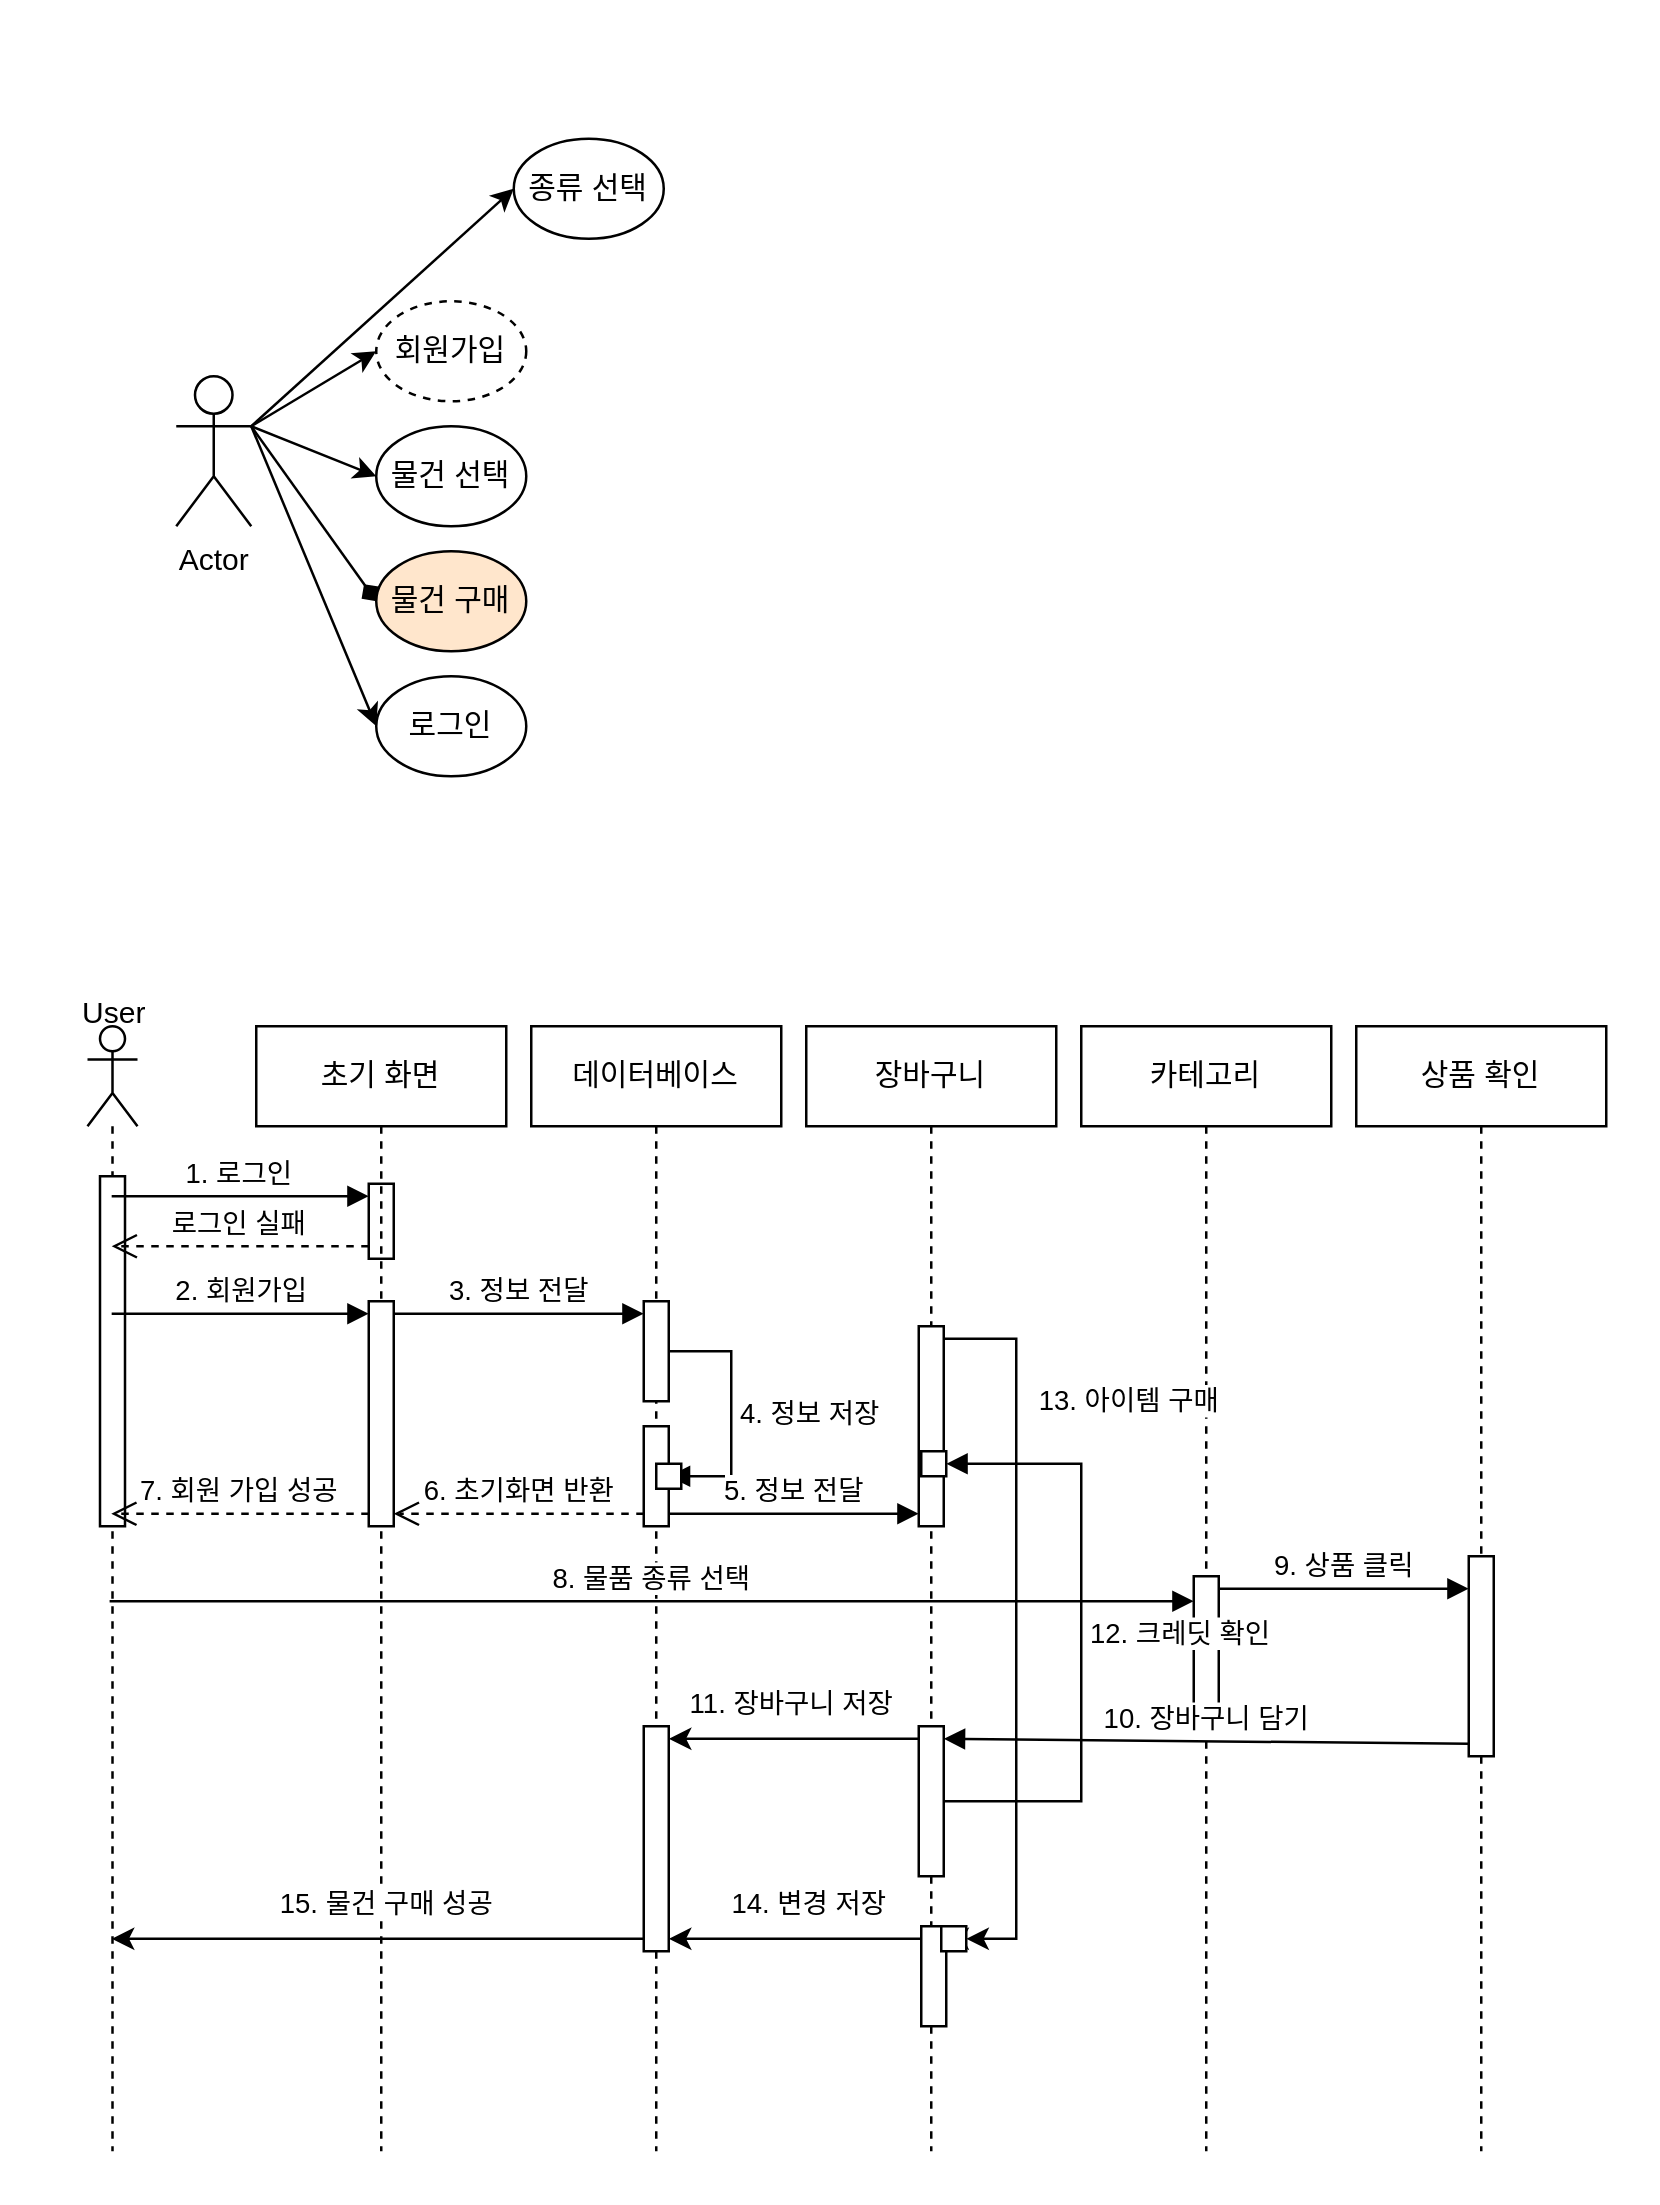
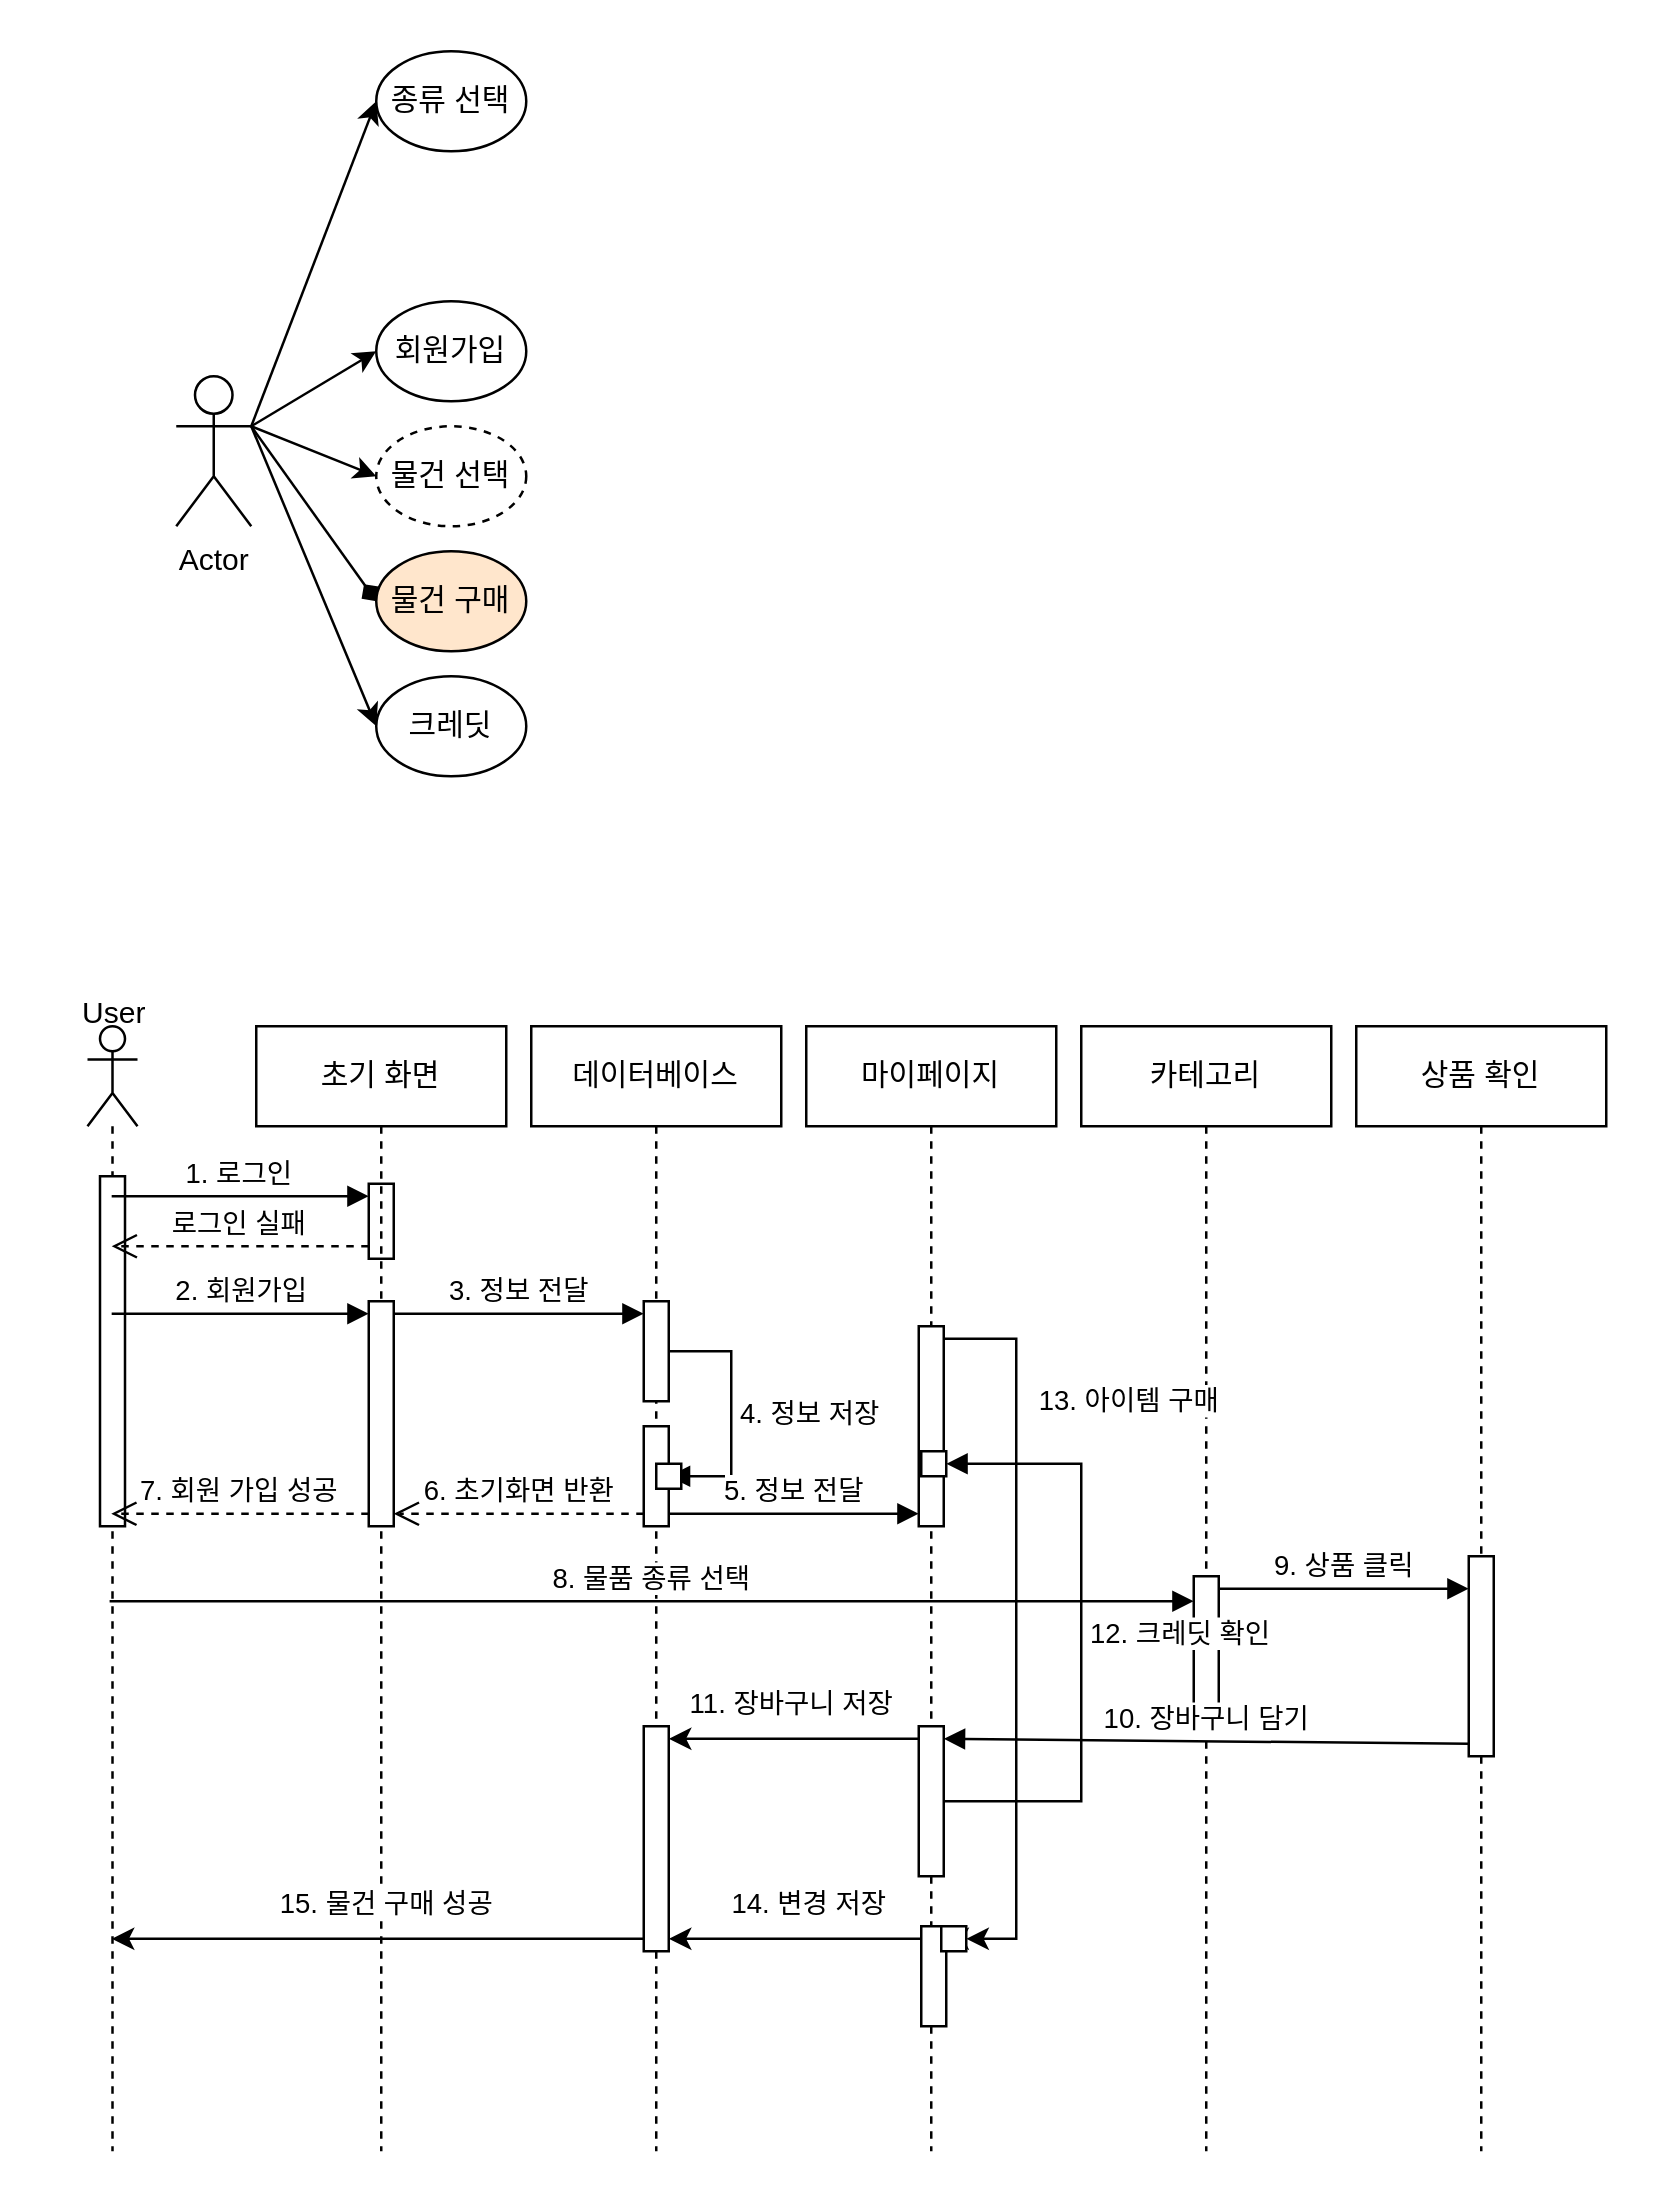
(589, 189) -> (451, 101)
(451, 351) -> (451, 351)
(451, 476) -> (451, 476)
(451, 726) -> (451, 726)
(931, 1076) -> (931, 1076)
